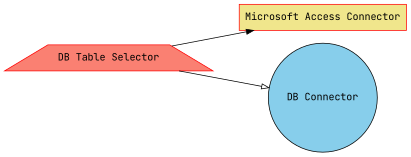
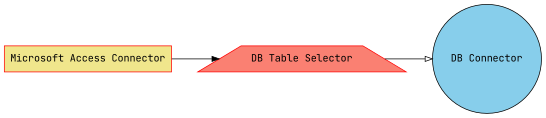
(209, 39) -> (192, 59)
